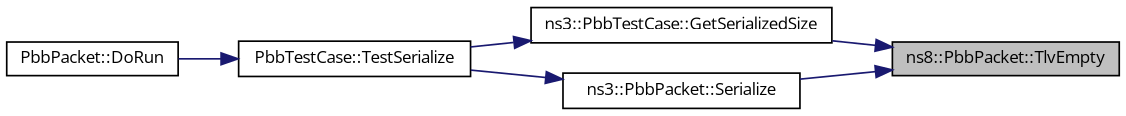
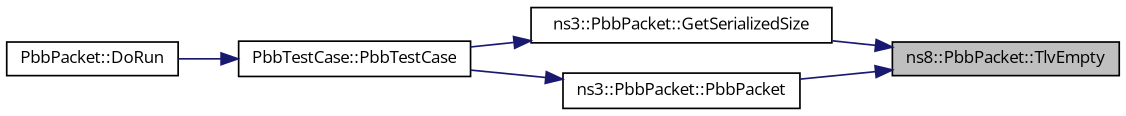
(681, 25) -> (681, 25)
(355, 59) -> (355, 59)
(681, 91) -> (681, 91)
